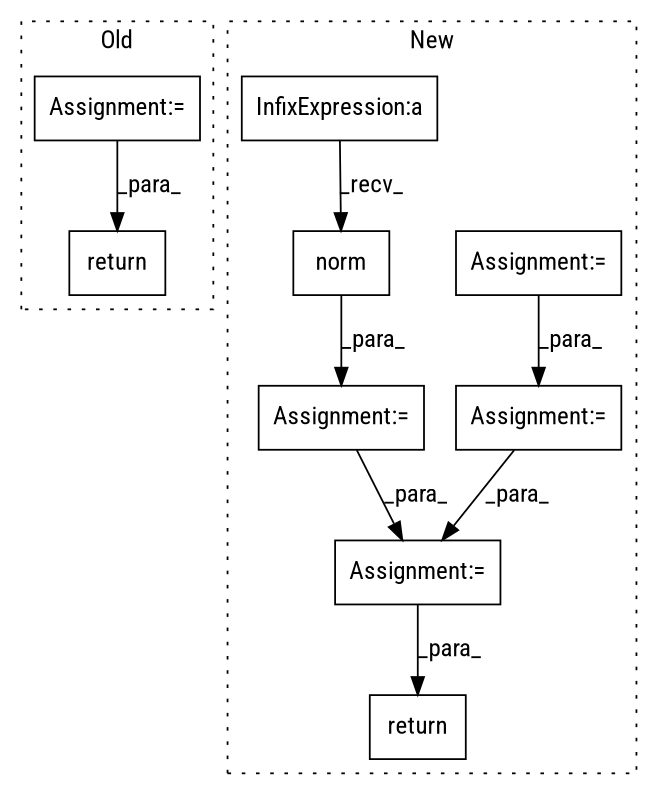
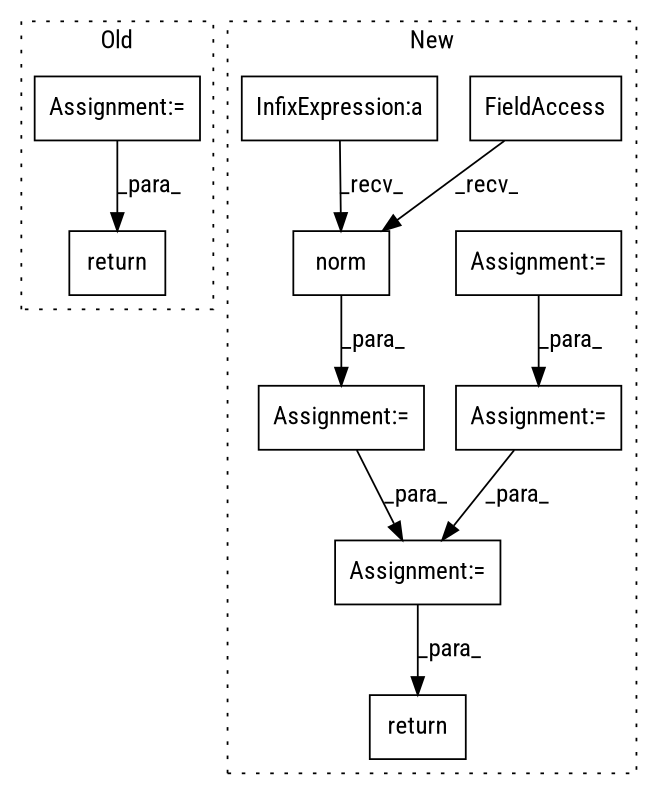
none -> (546, 108)
